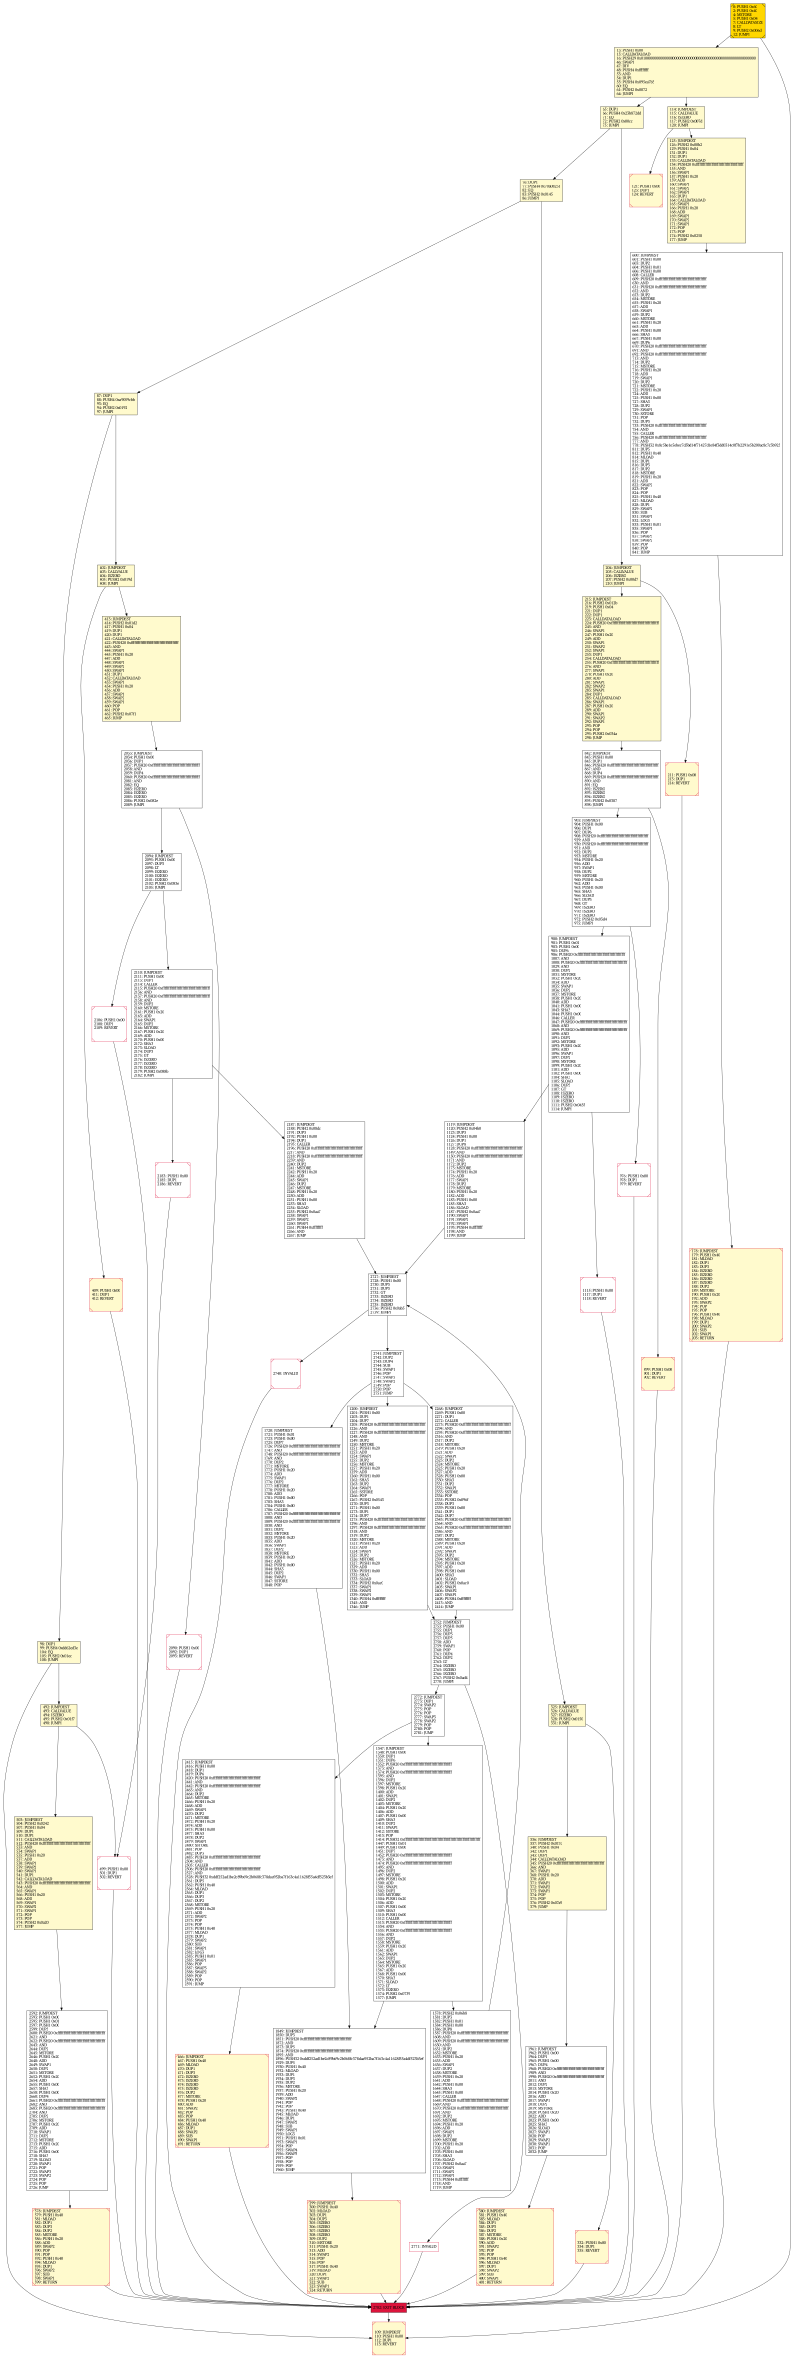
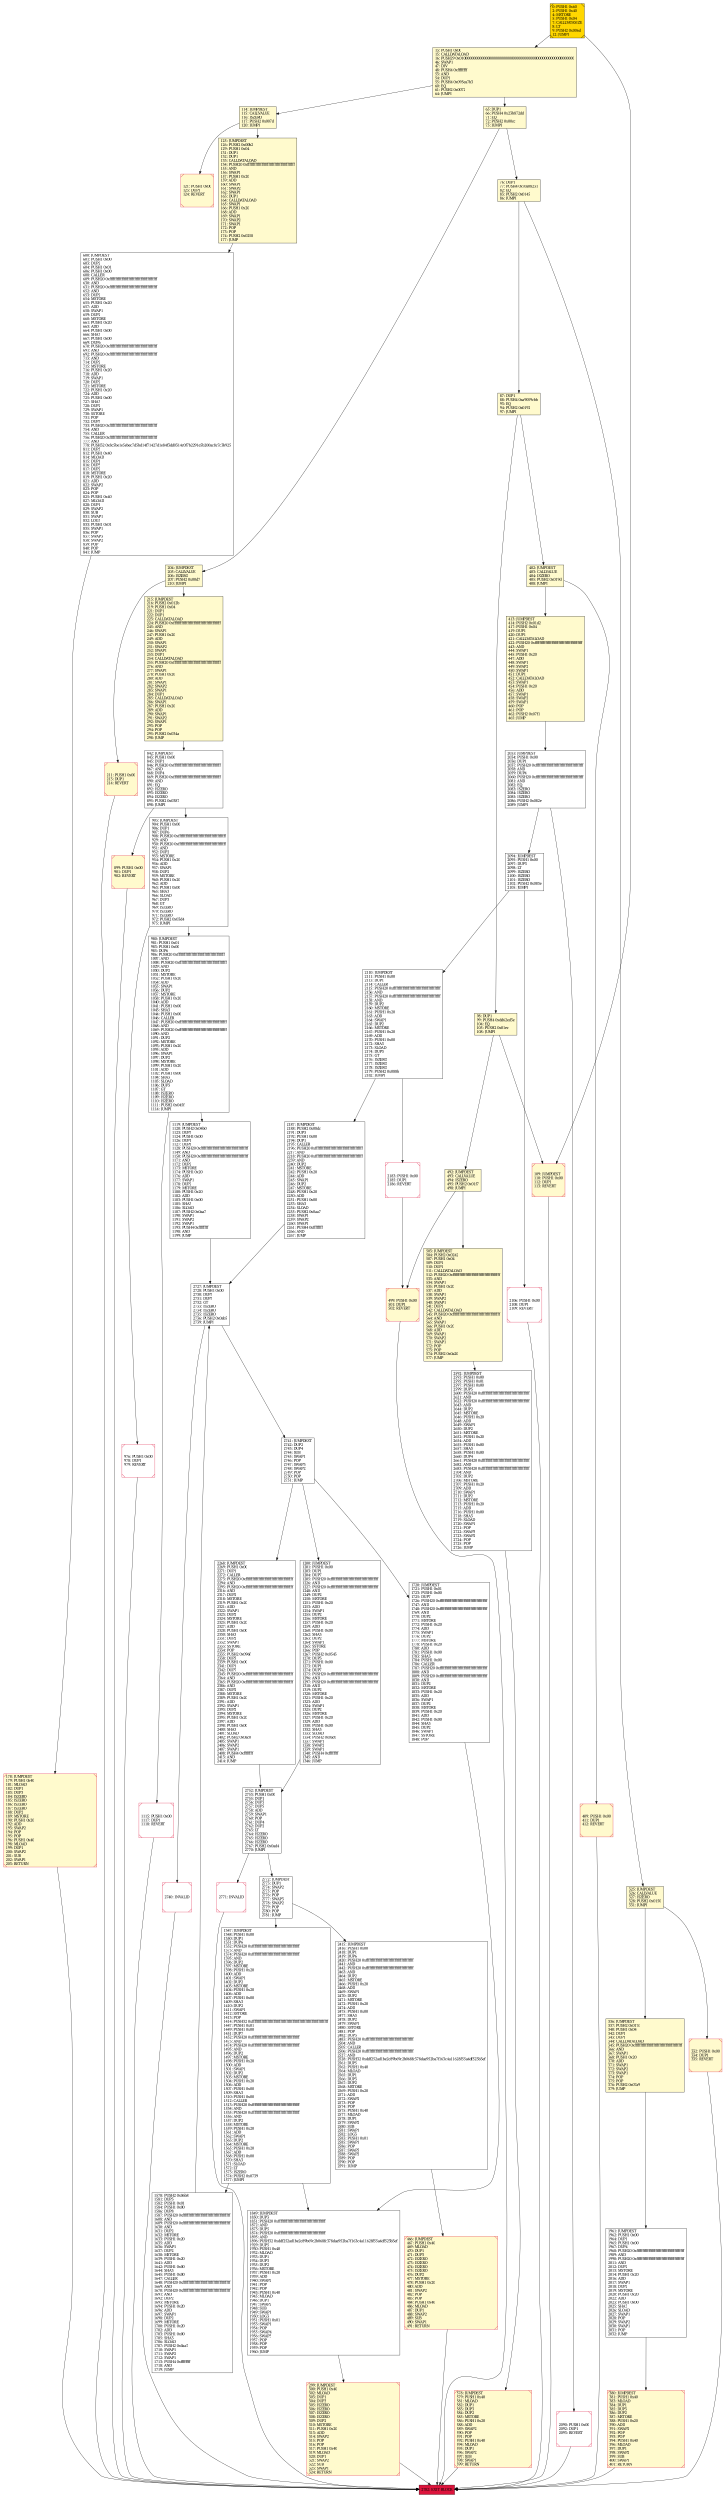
(114, 1873) -> (403, 1305)
(424, 2247) -> (231, 1897)
(389, 2316) -> (549, 1880)
